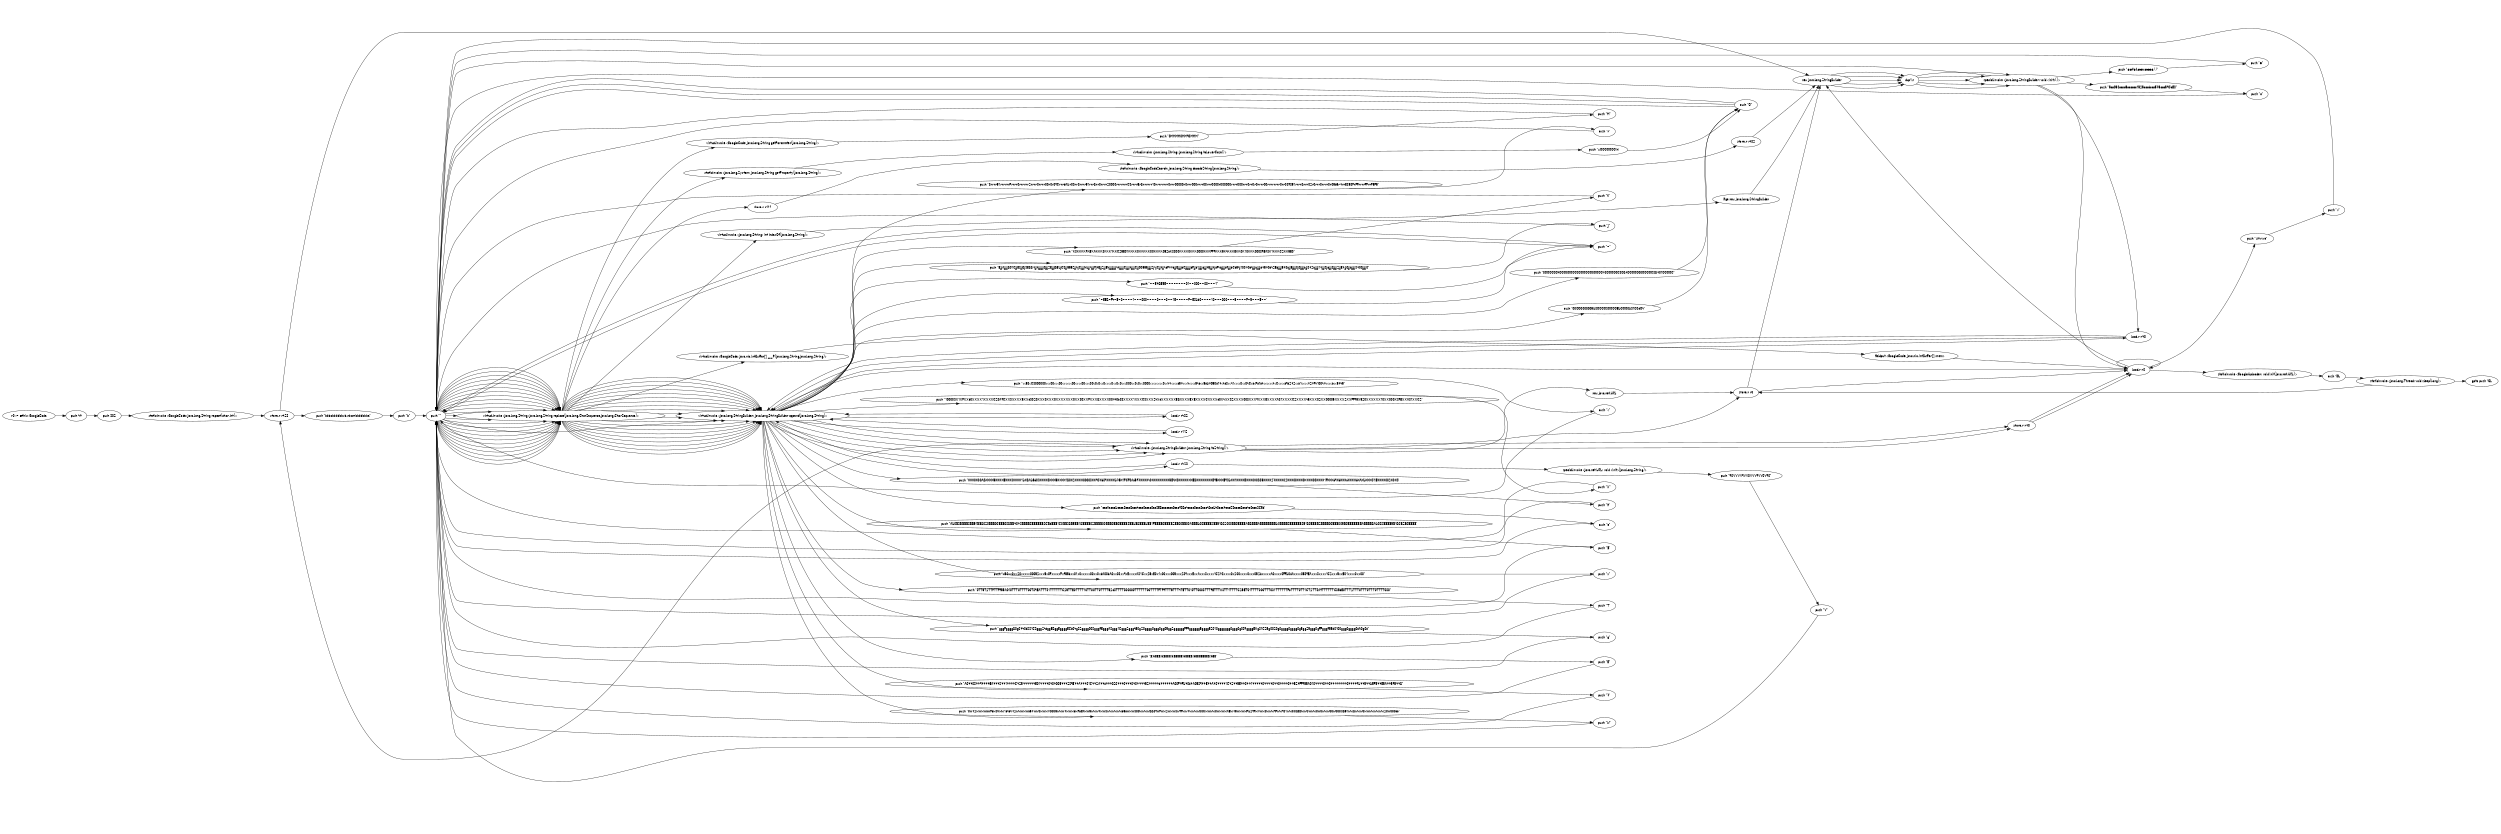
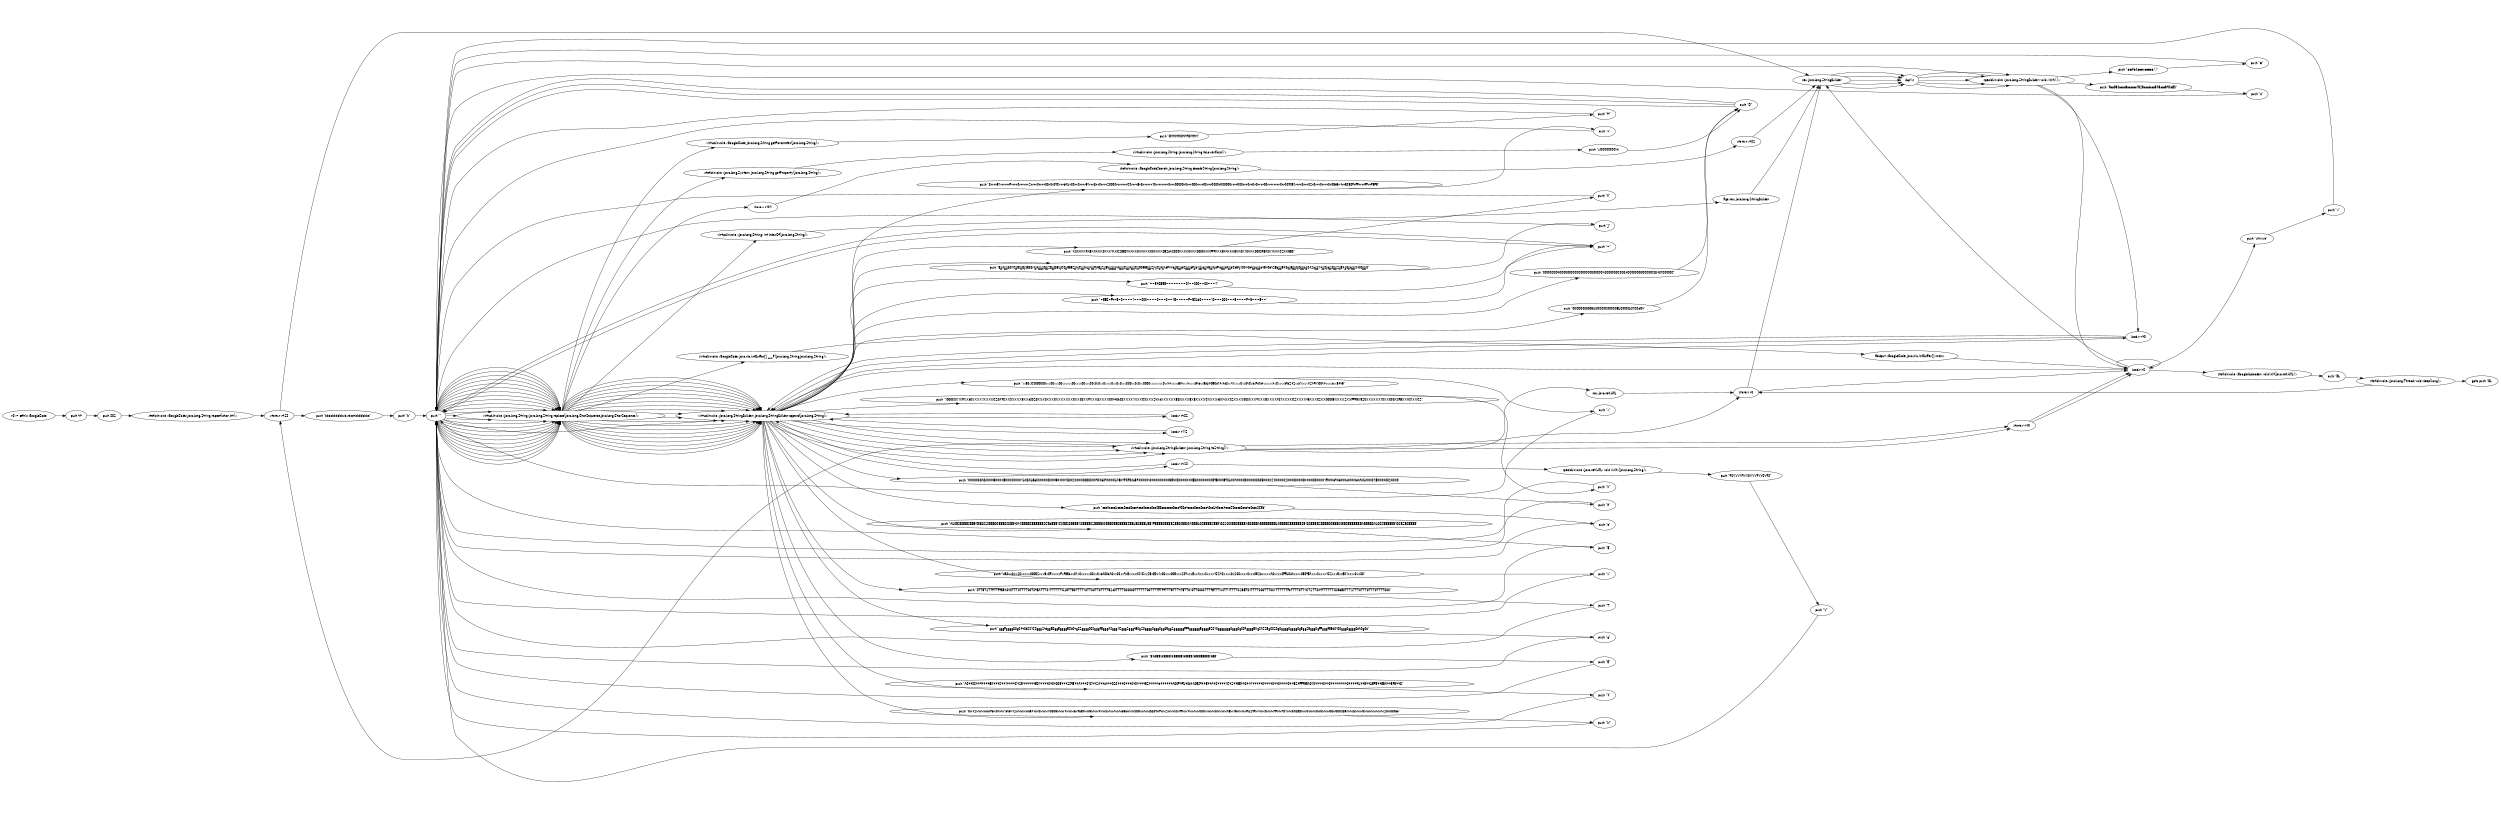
(763, 207) -> (763, 207)
